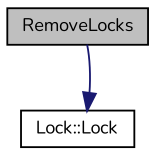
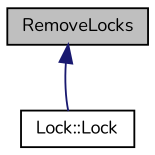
(90, 69) -> (66, 87)
